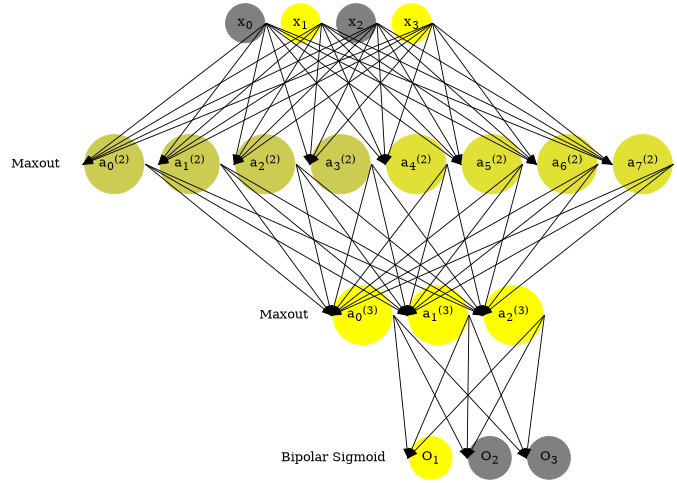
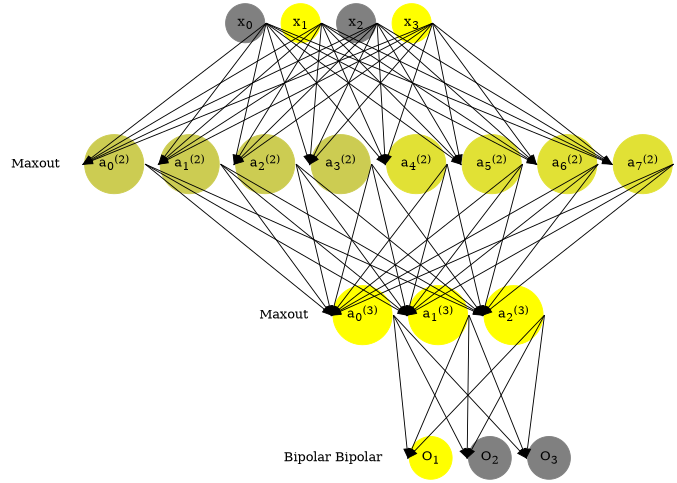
(333, 458) -> (333, 458)
